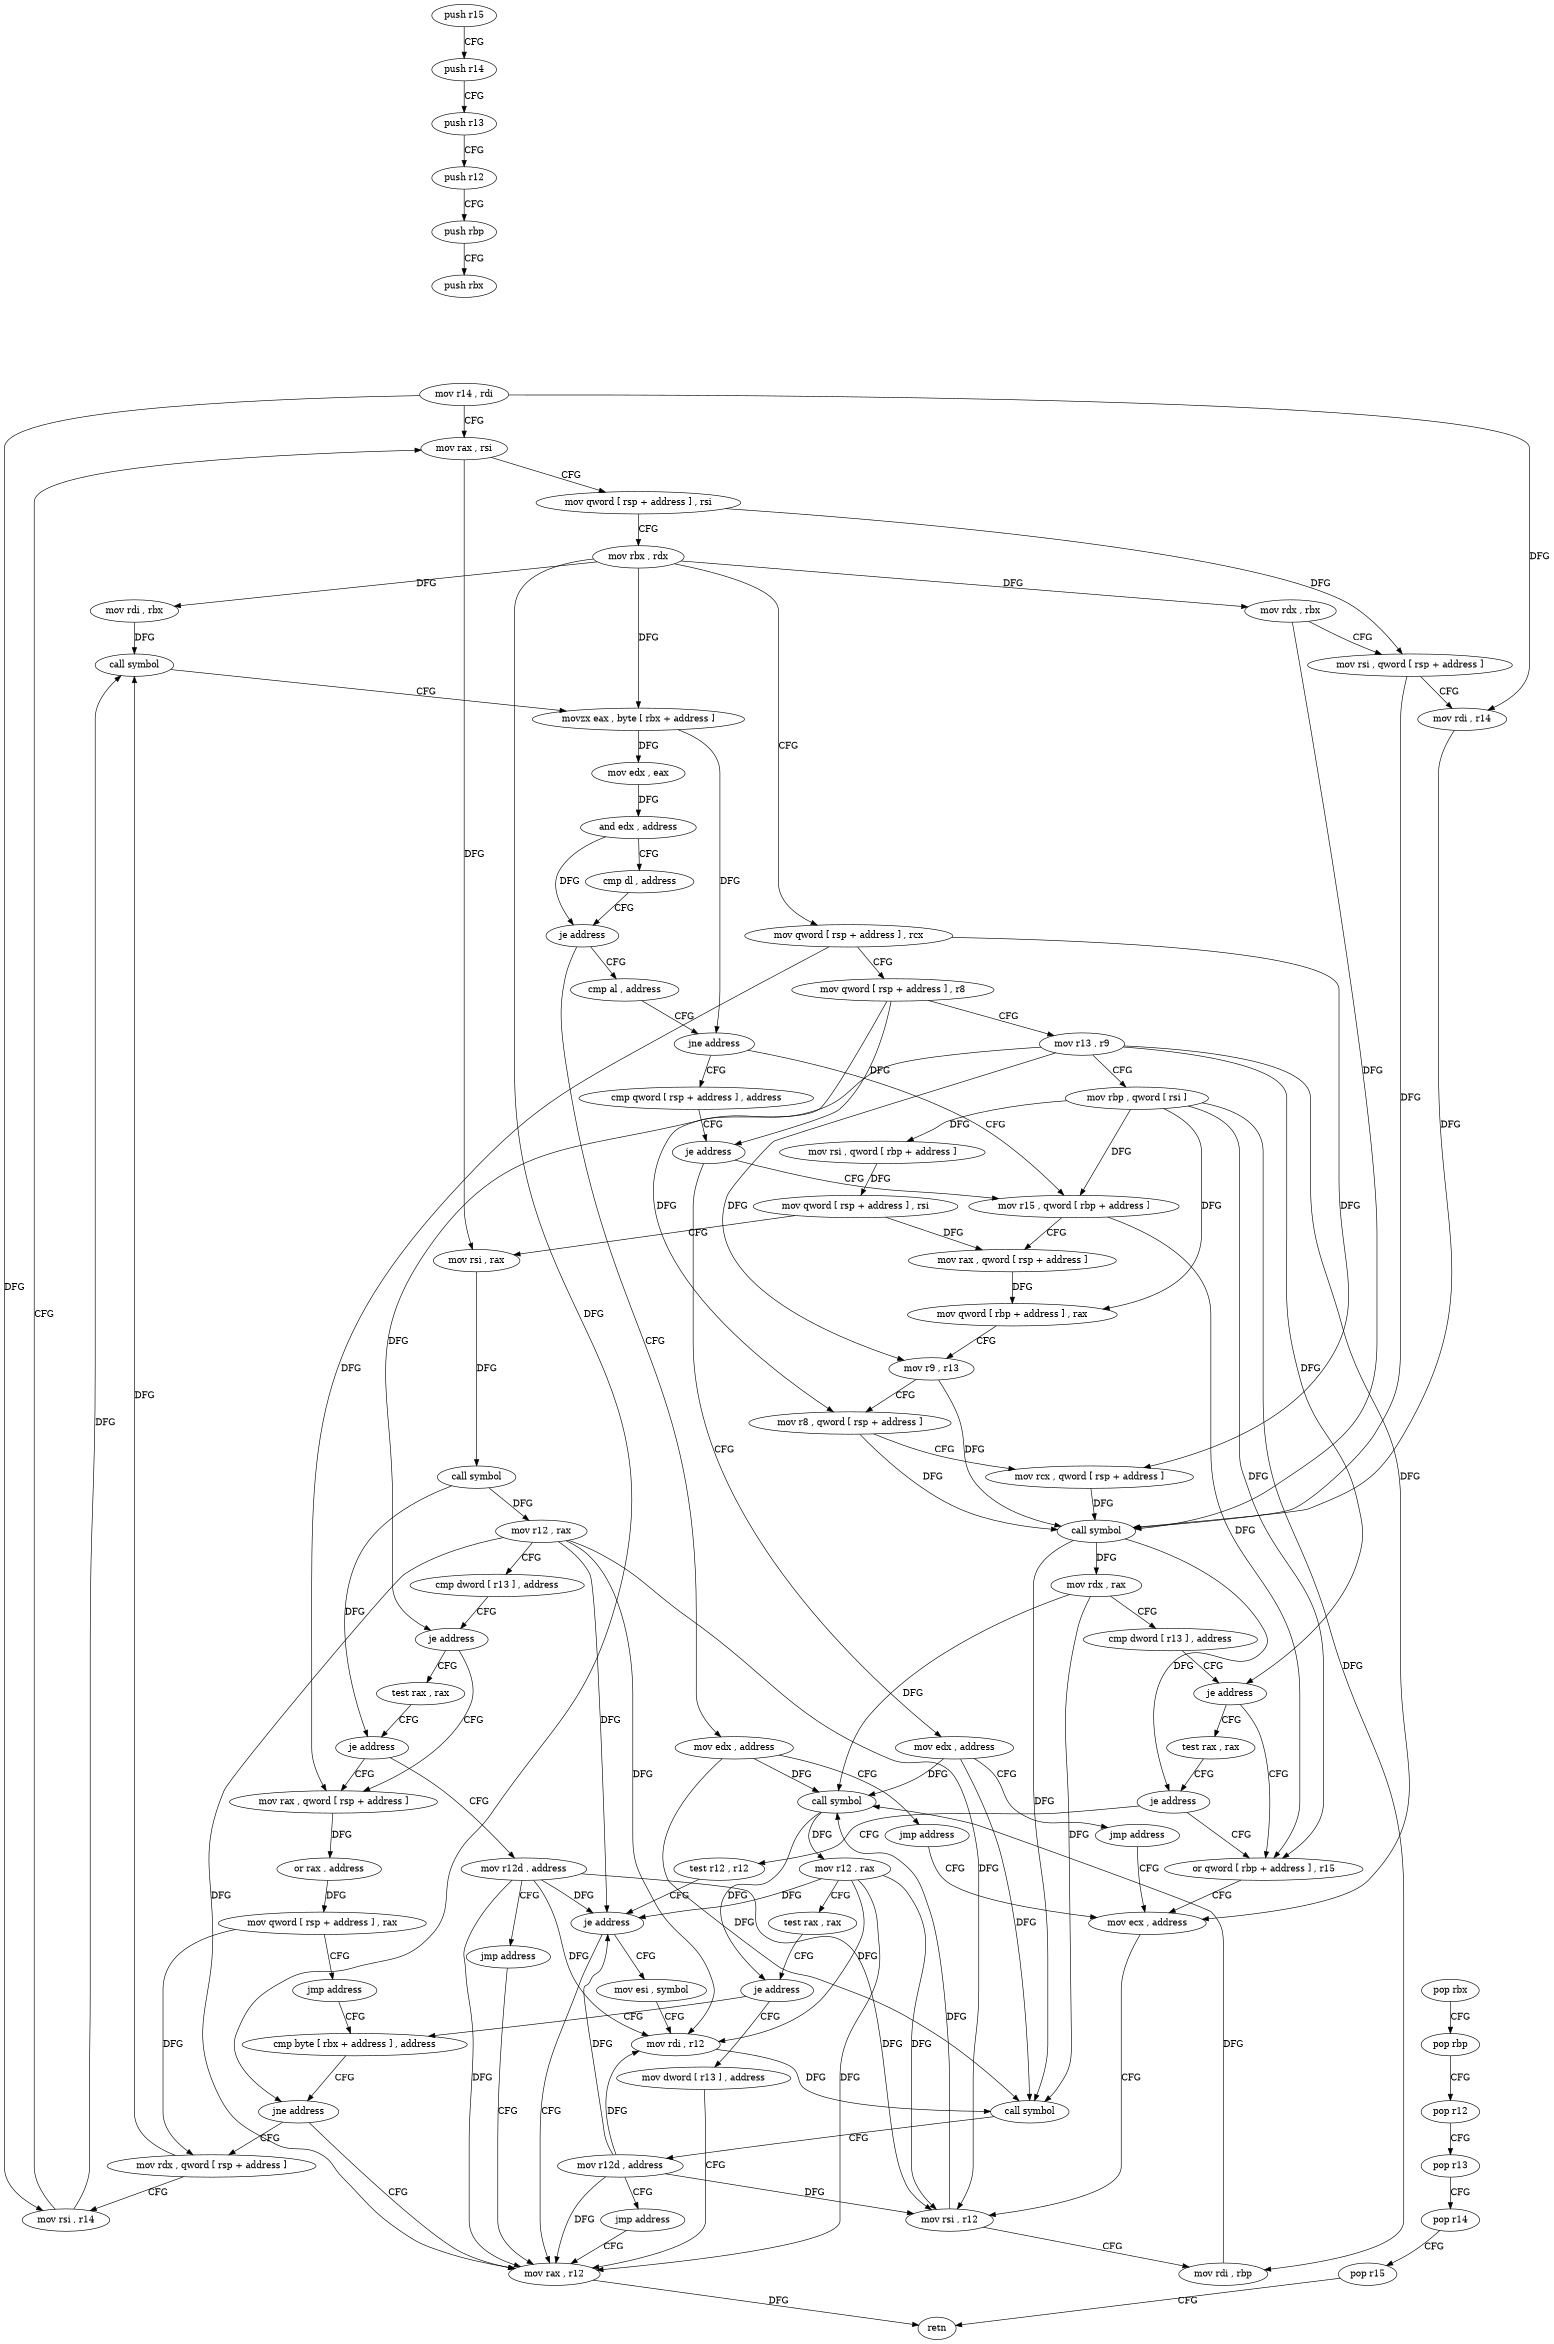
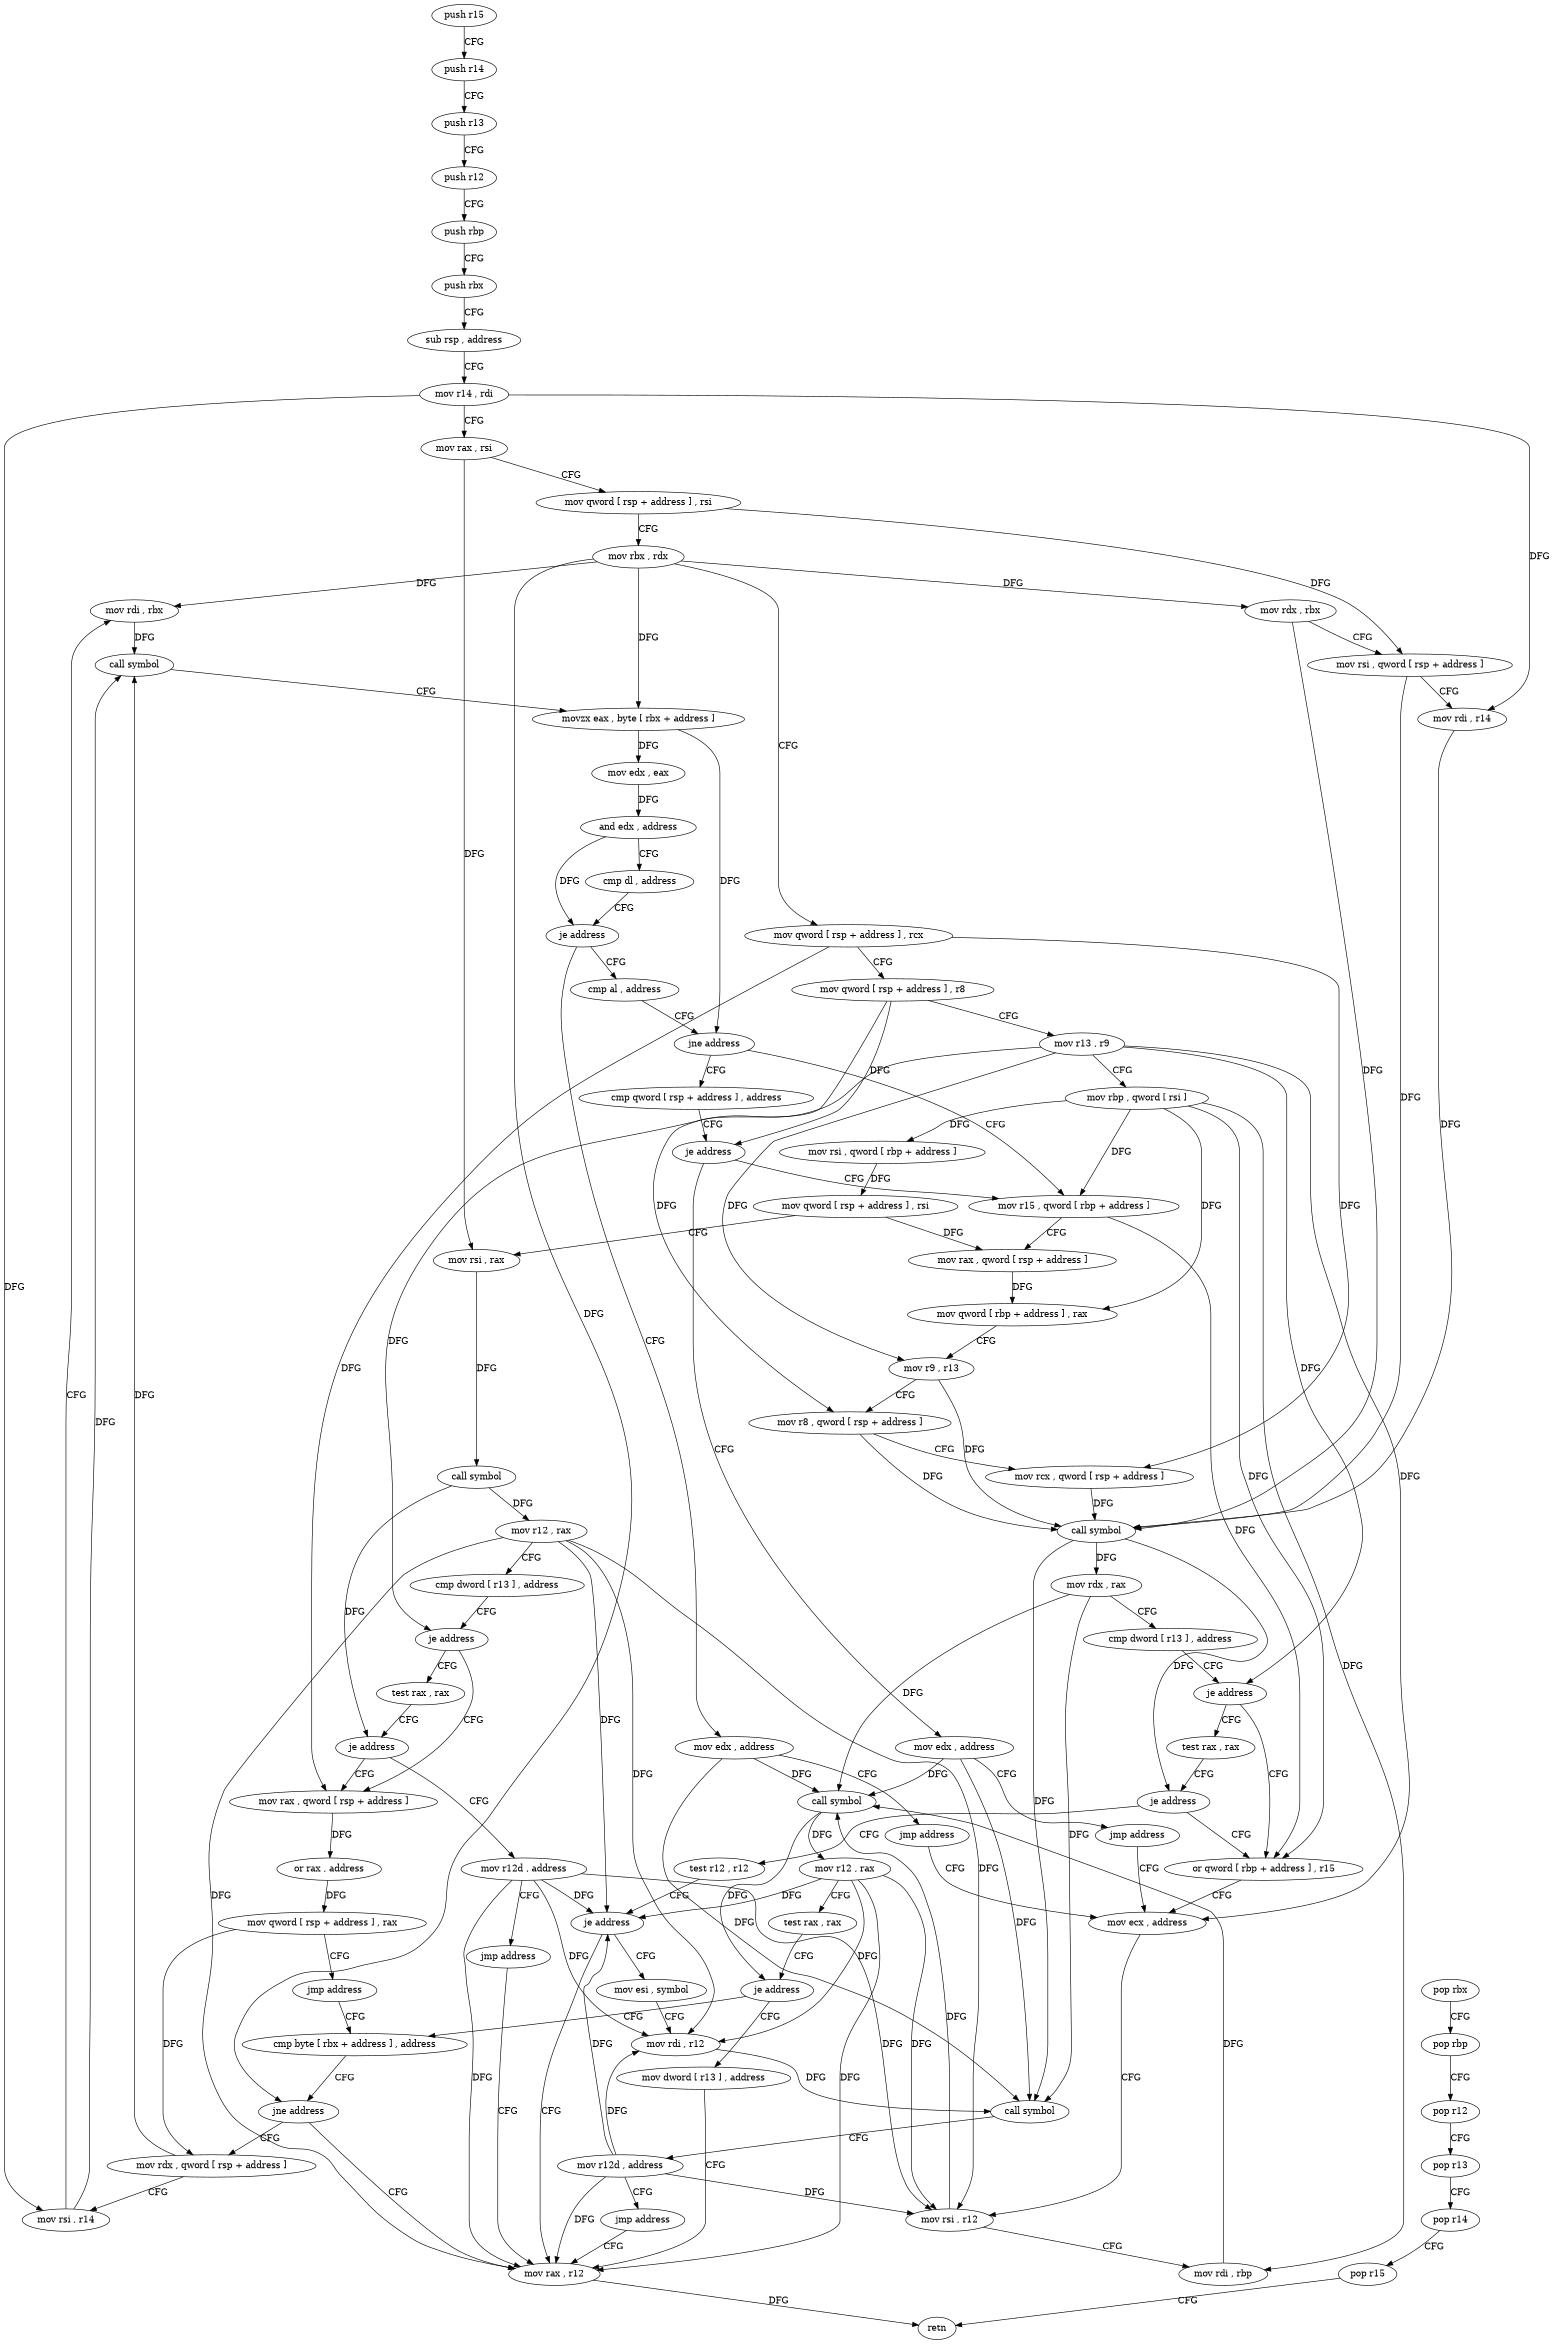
none -> (464, 340)
(34, 1164) -> (66, 1409)
